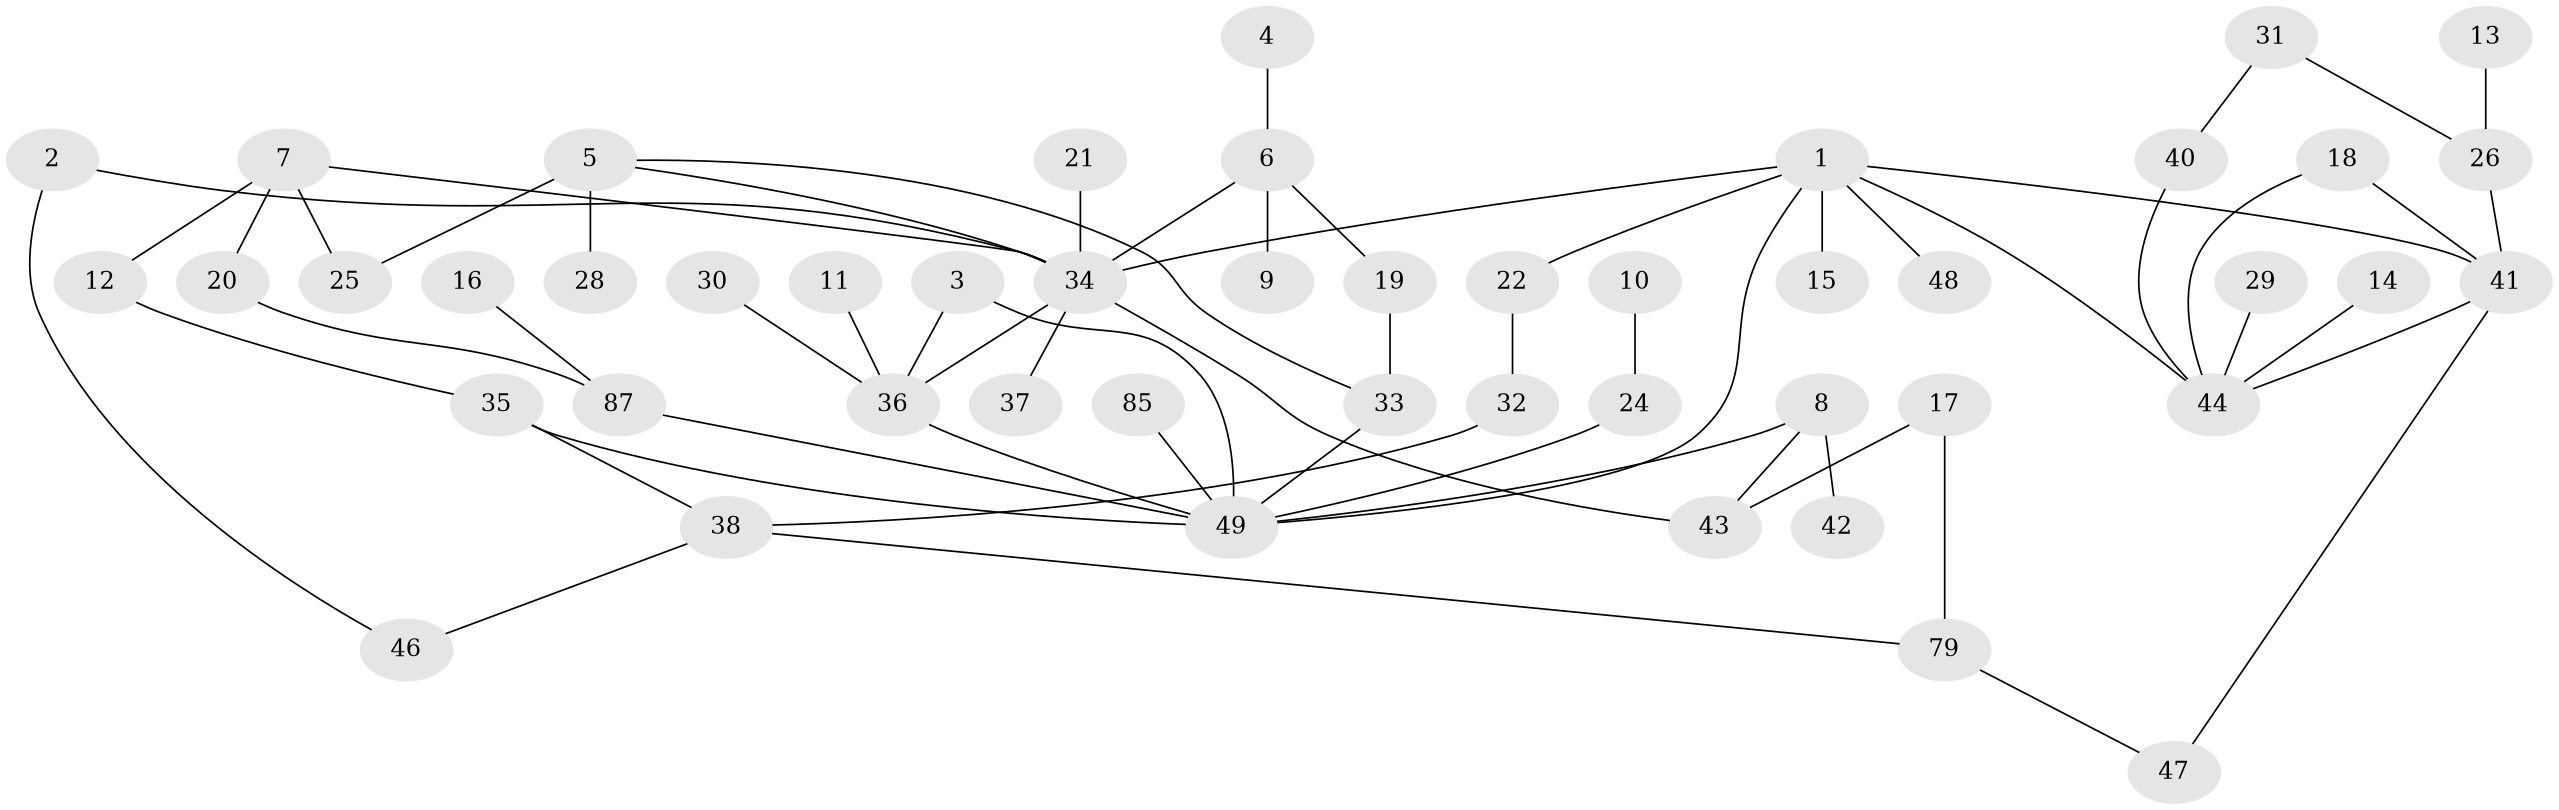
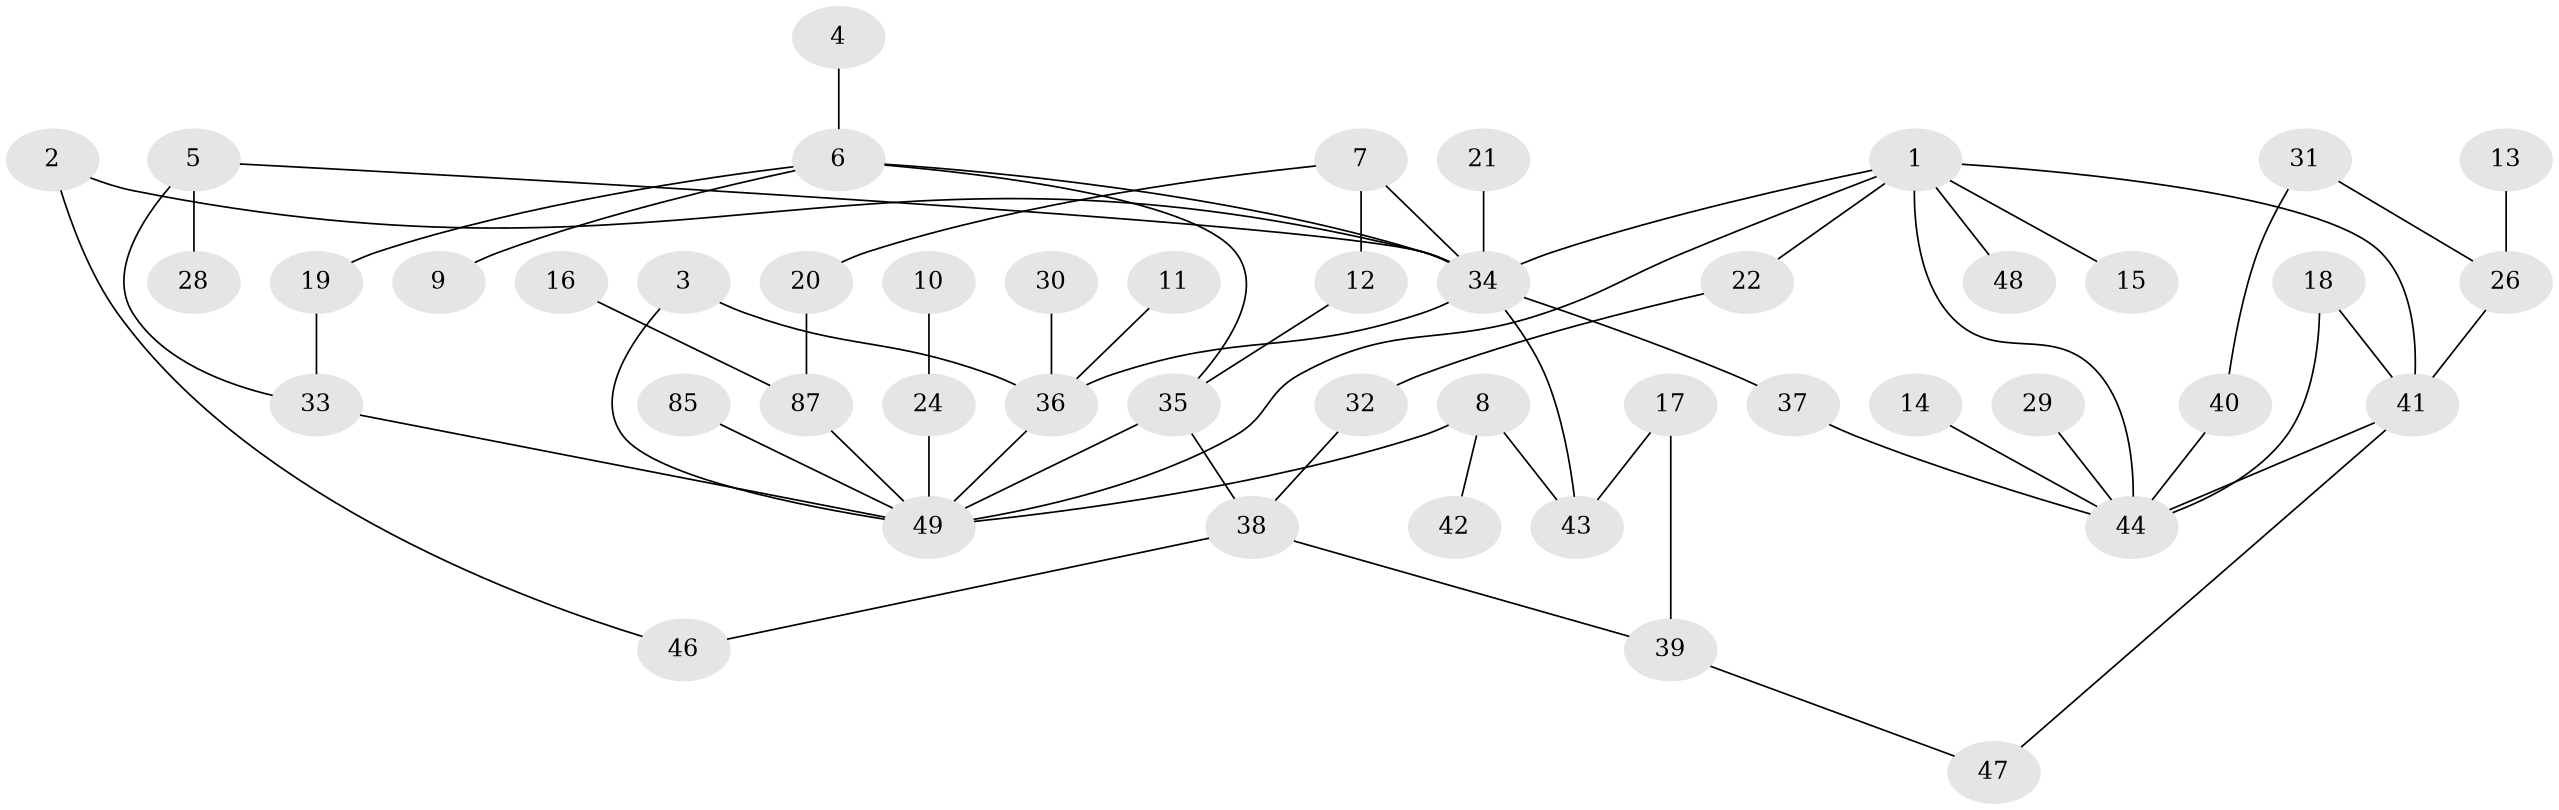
none -> (1218, 238)
(345, 282) -> none
none -> (1958, 473)
(1945, 650) -> (1671, 650)
